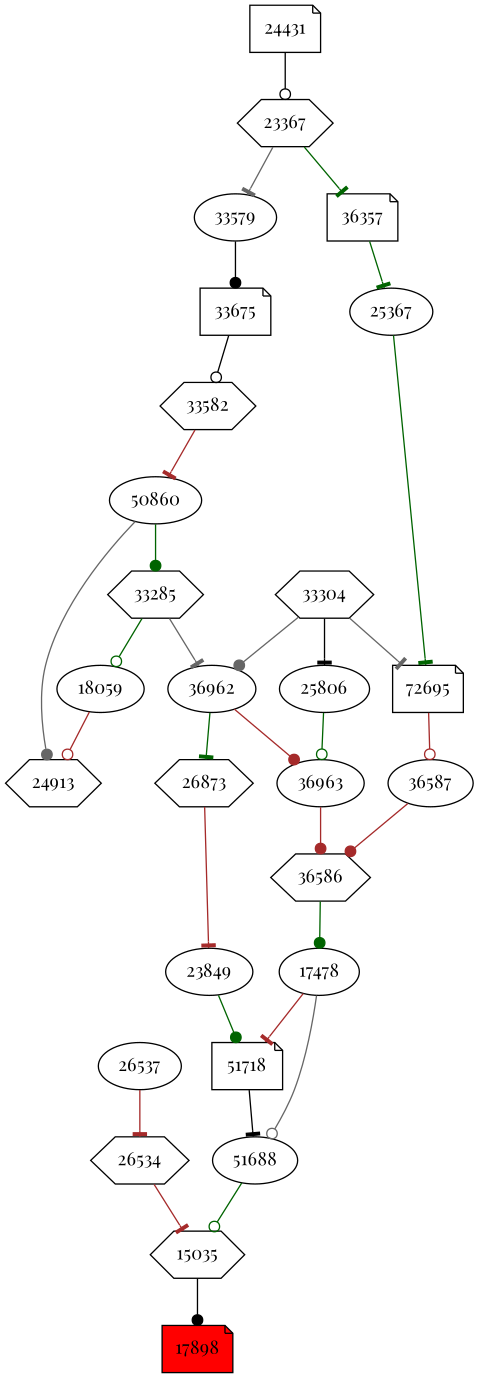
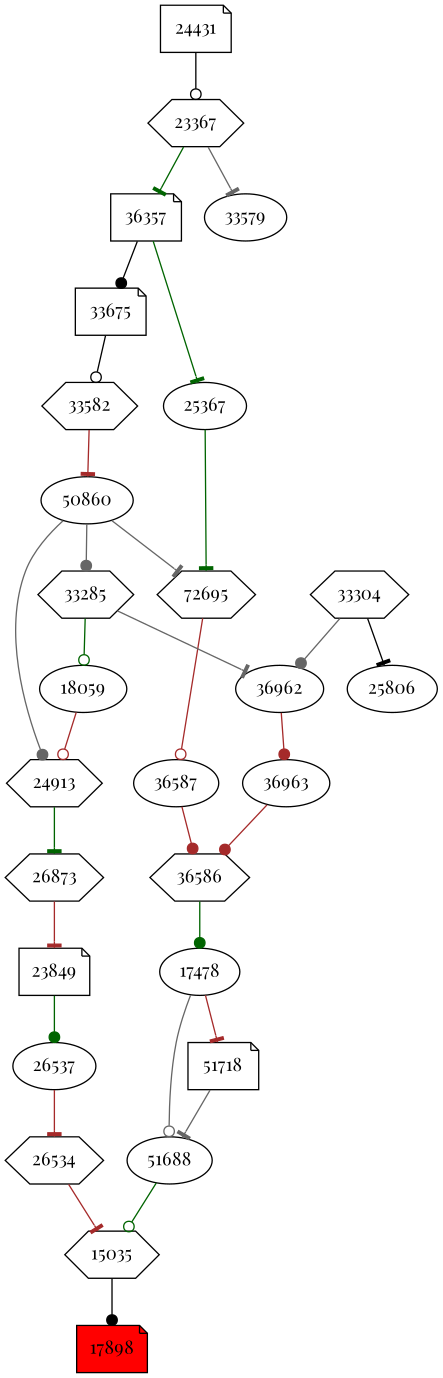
(235, 259) -> (130, 260)
(156, 542) -> (87, 542)
(374, 639) -> (143, 545)
(428, 689) -> (206, 595)
(323, 731) -> none
(208, 733) -> (54, 827)
(209, 972) -> (54, 972)
(226, 1014) -> (54, 1014)
(251, 1110) -> (198, 1111)
